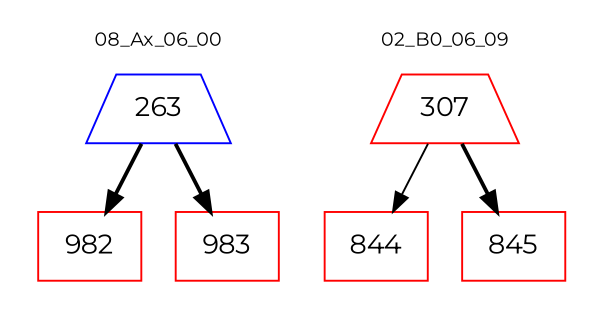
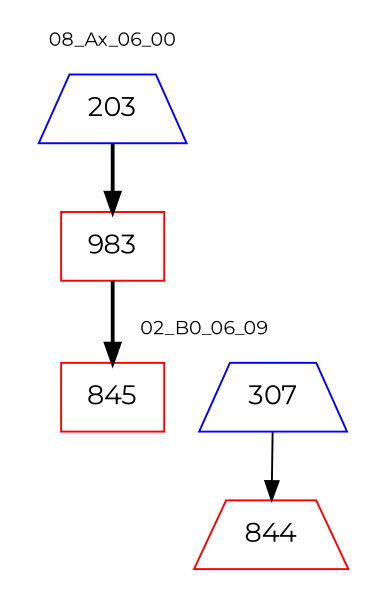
(159, 109) -> (113, 109)
(445, 109) -> (273, 397)
(475, 169) -> (113, 323)
(90, 246) -> none
(376, 246) -> (271, 535)
